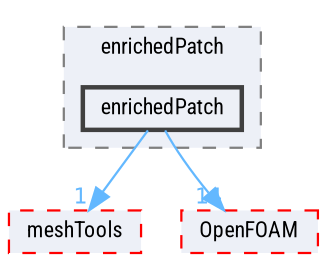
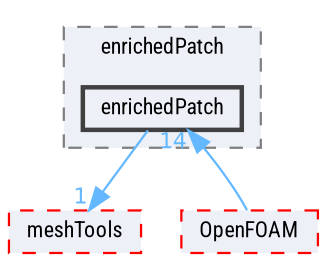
(185, 163) -> (227, 178)
